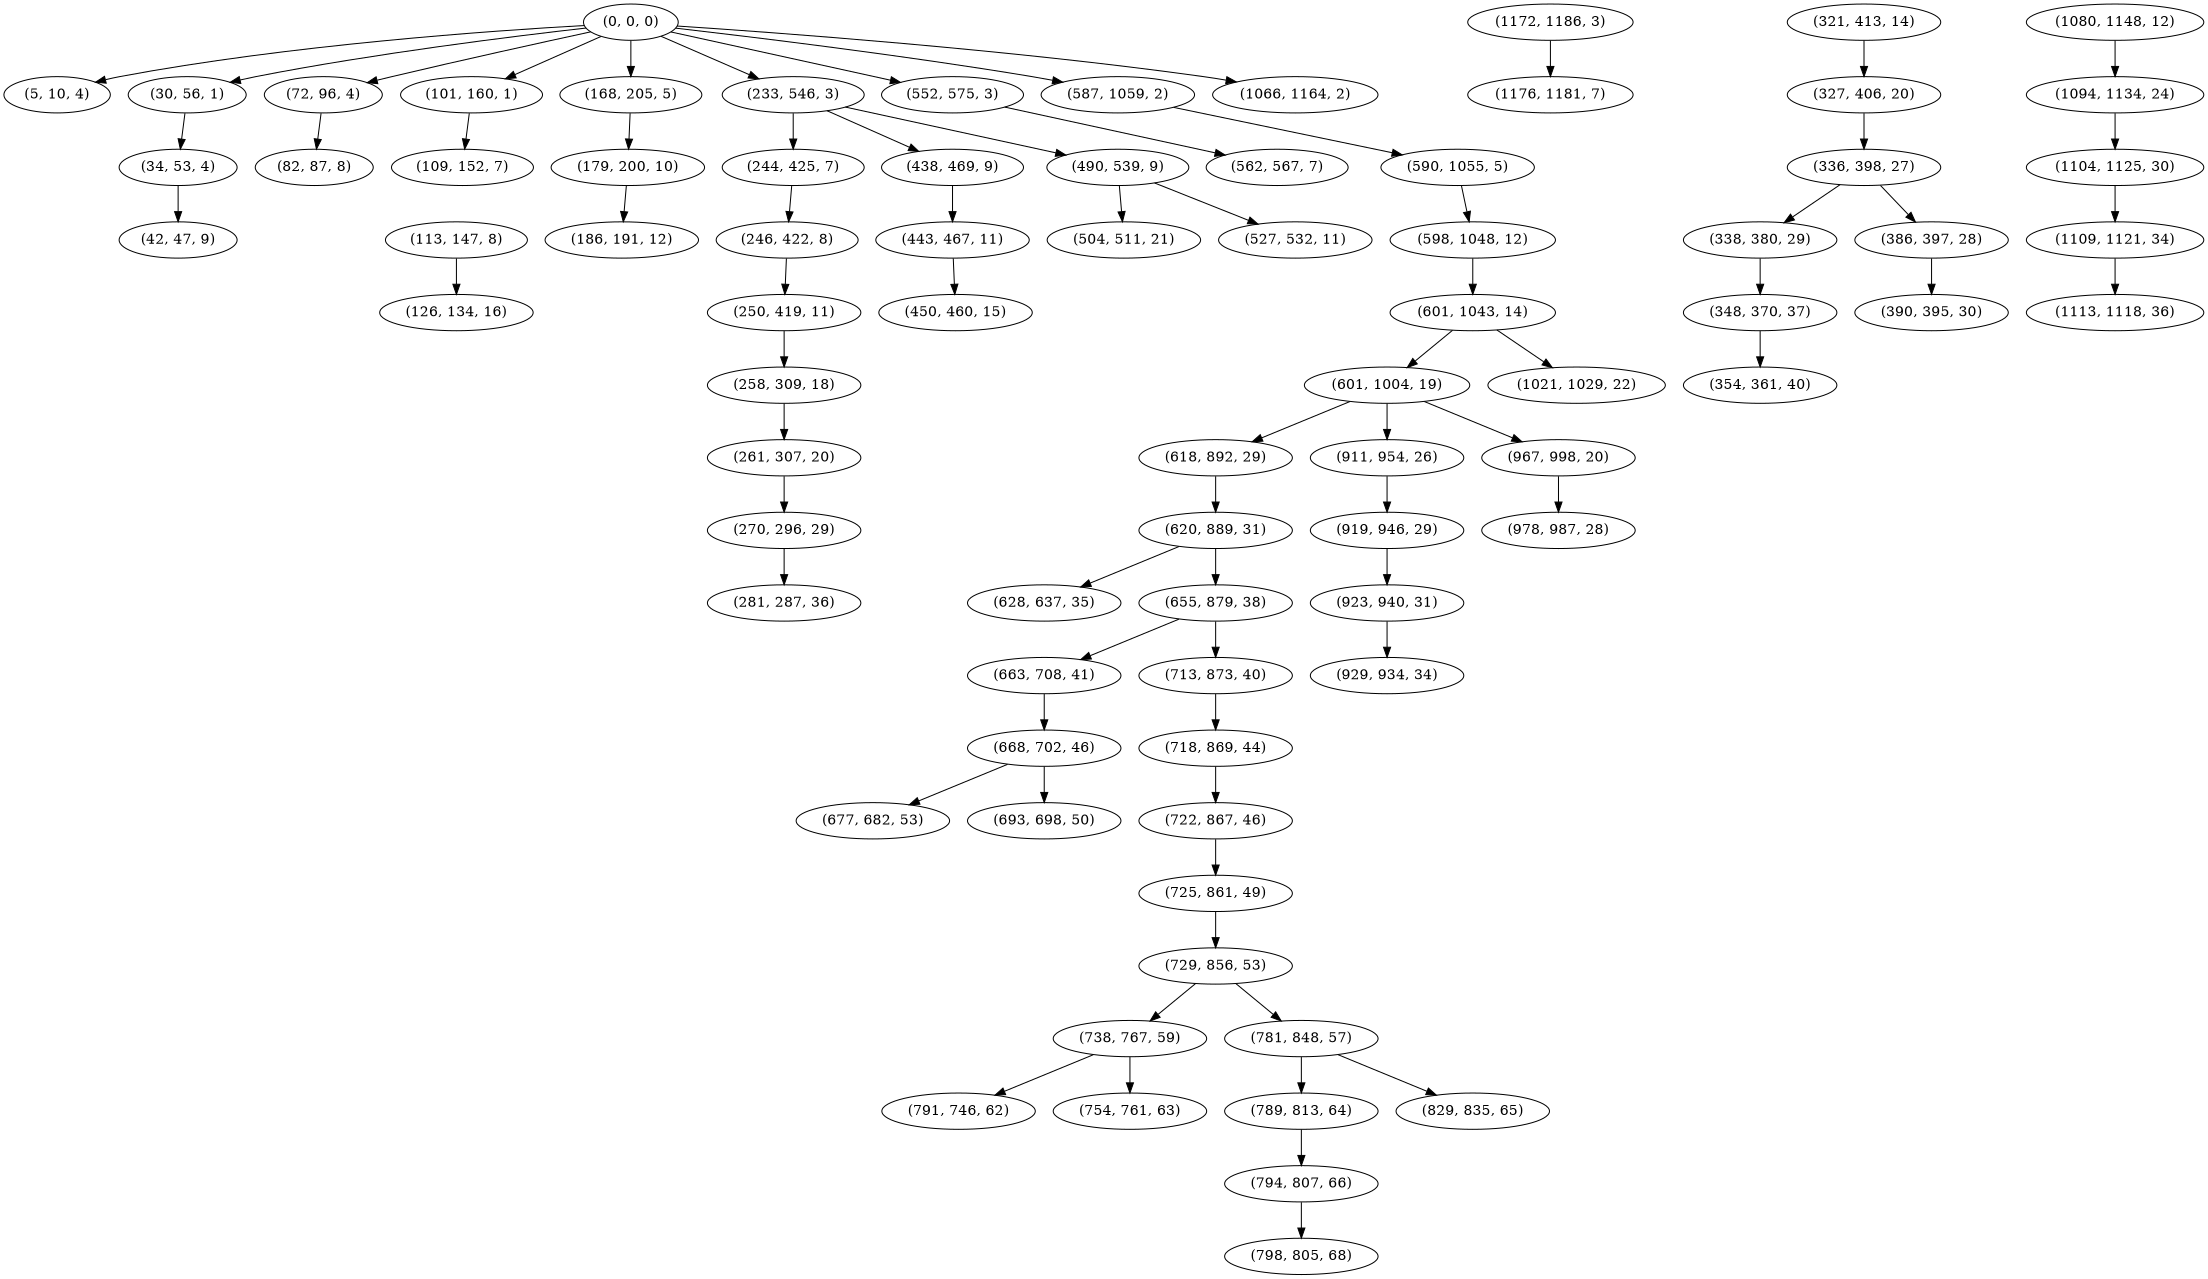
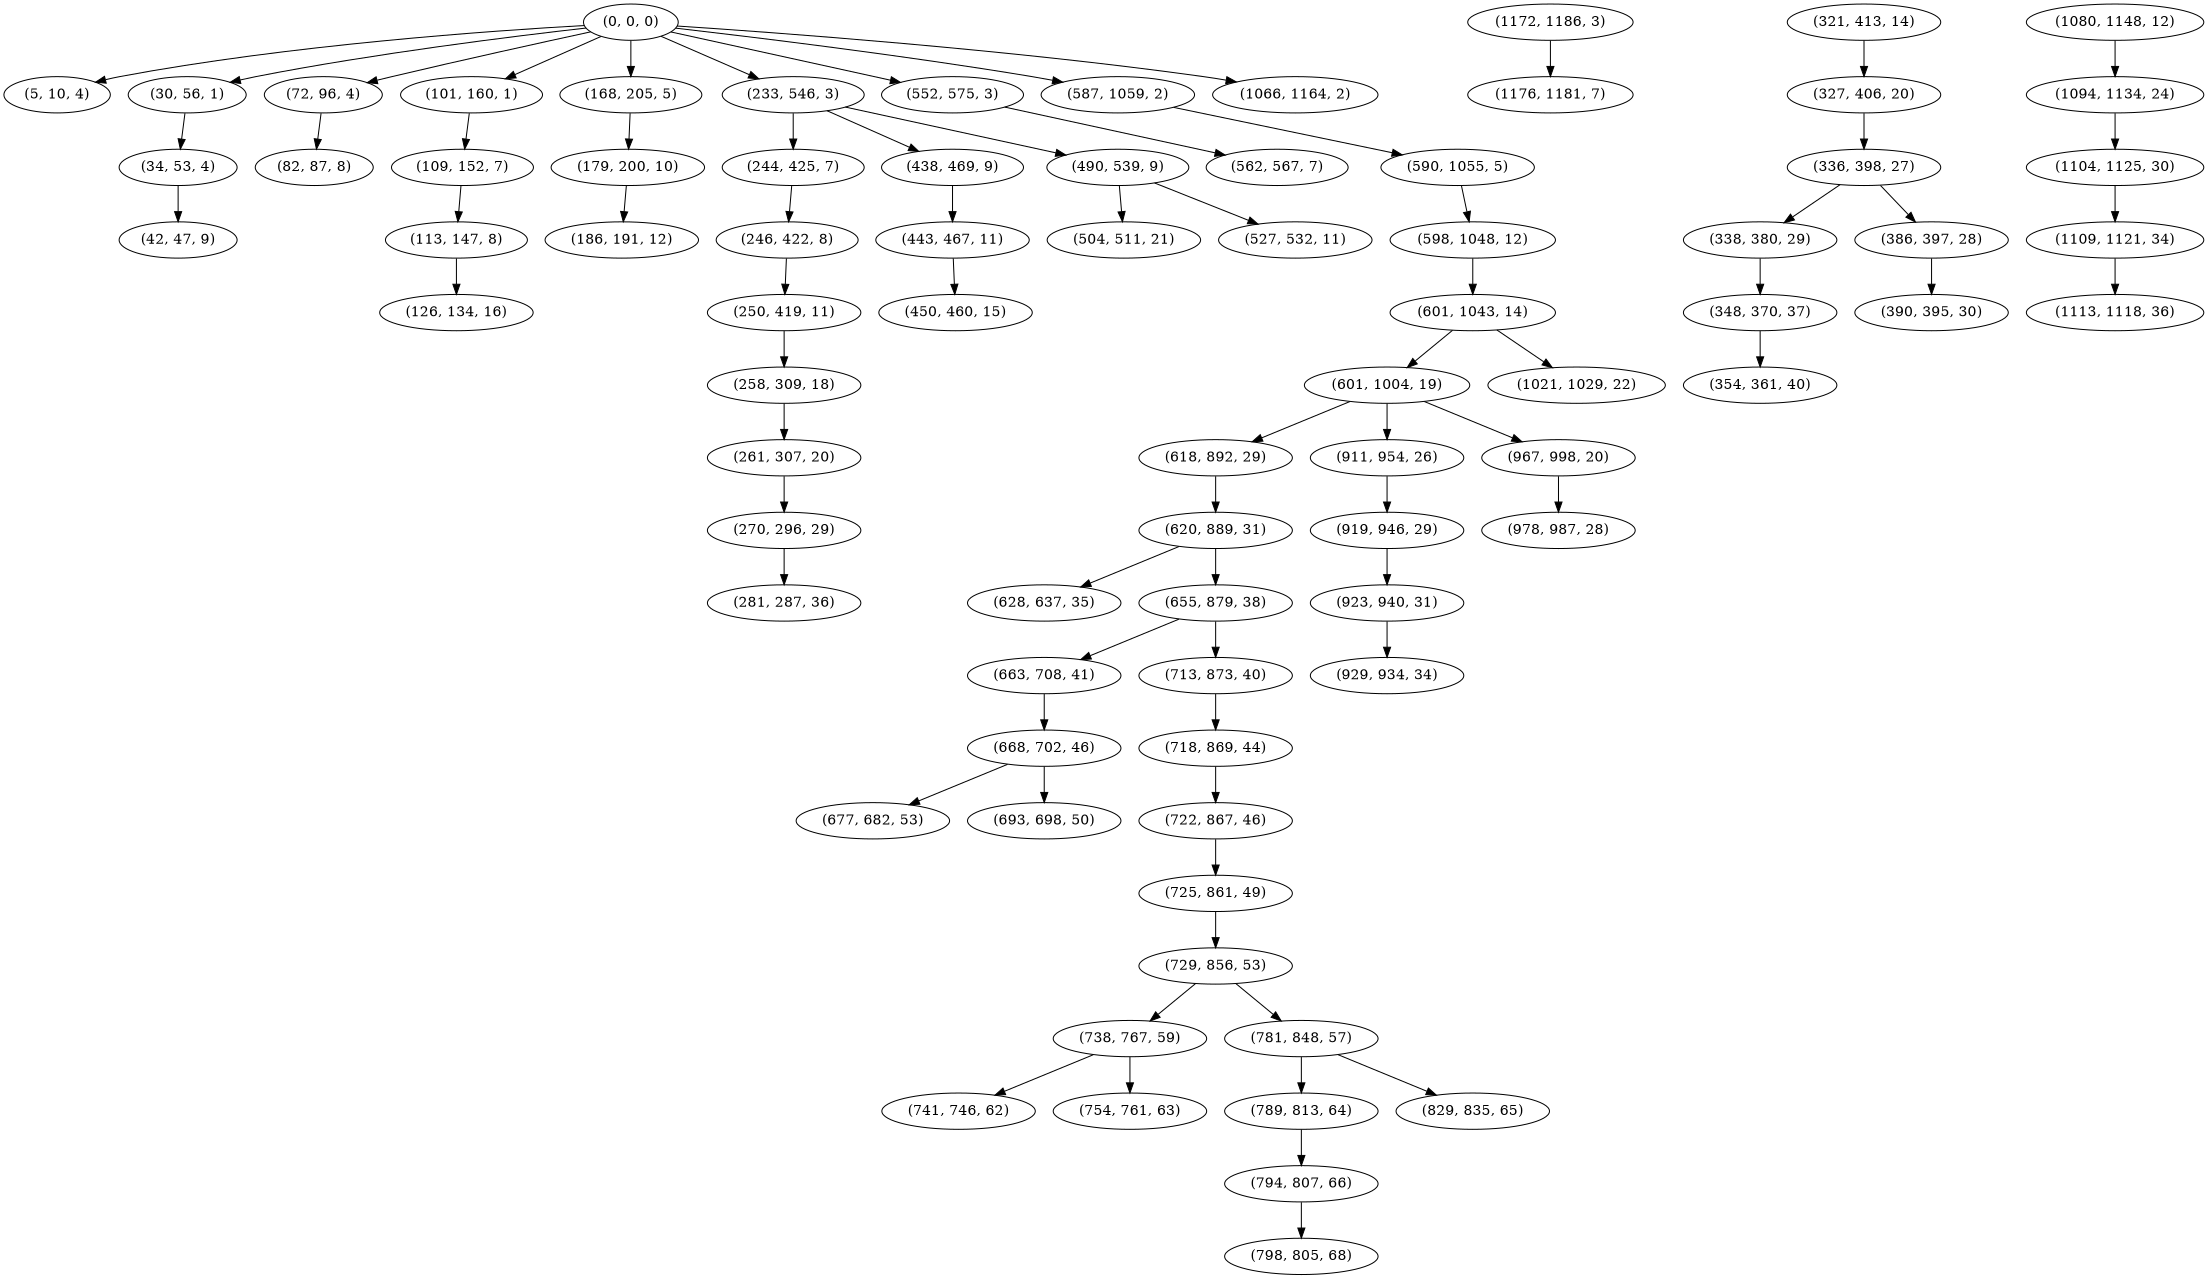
none -> (460, 199)
(959, 1111) -> (959, 1111)
